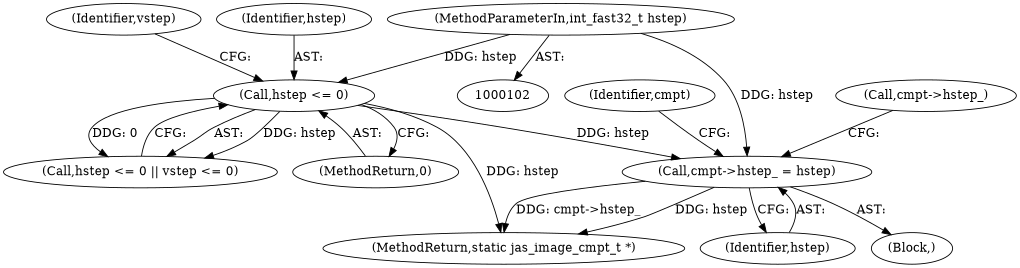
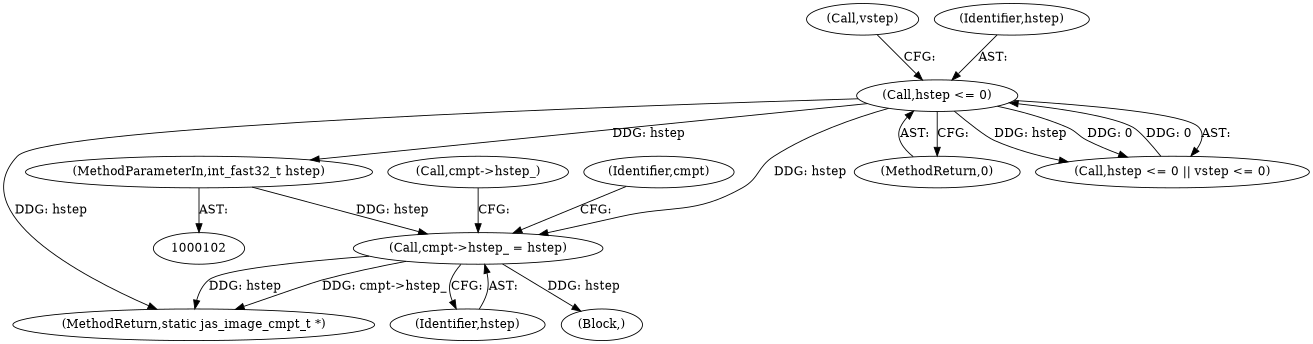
(124, 19) -> (863, 19)
(428, 57) -> (593, 131)
(172, 134) -> (1169, 134)
(873, 210) -> (584, 287)
